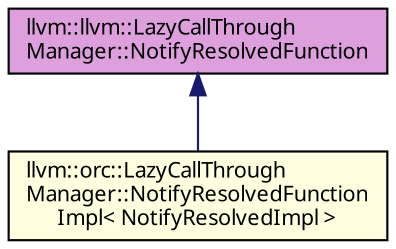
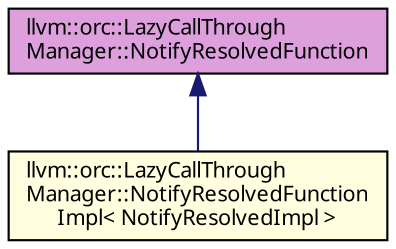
(198, 41) -> (198, 41)
